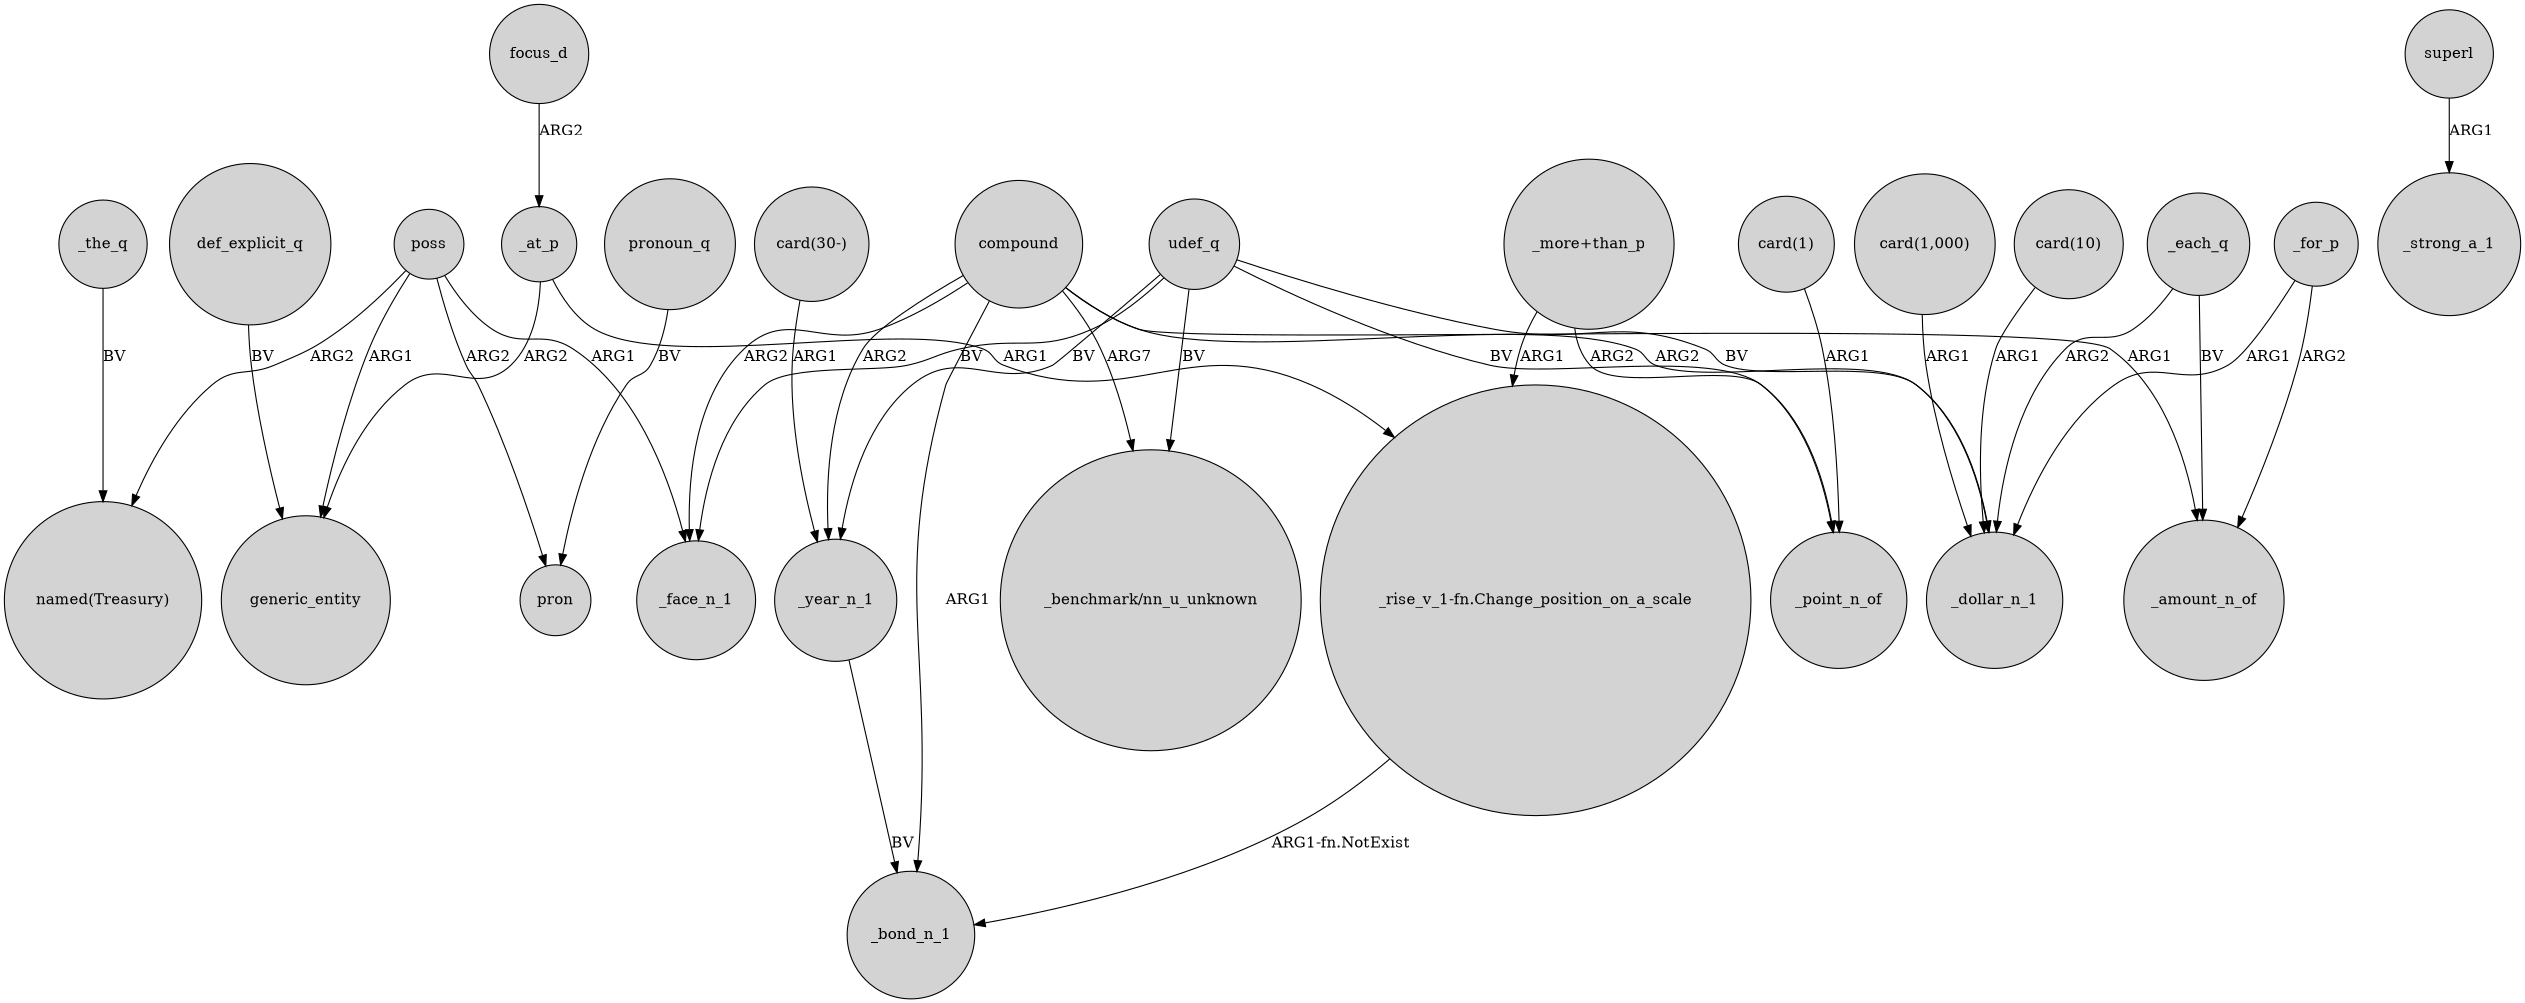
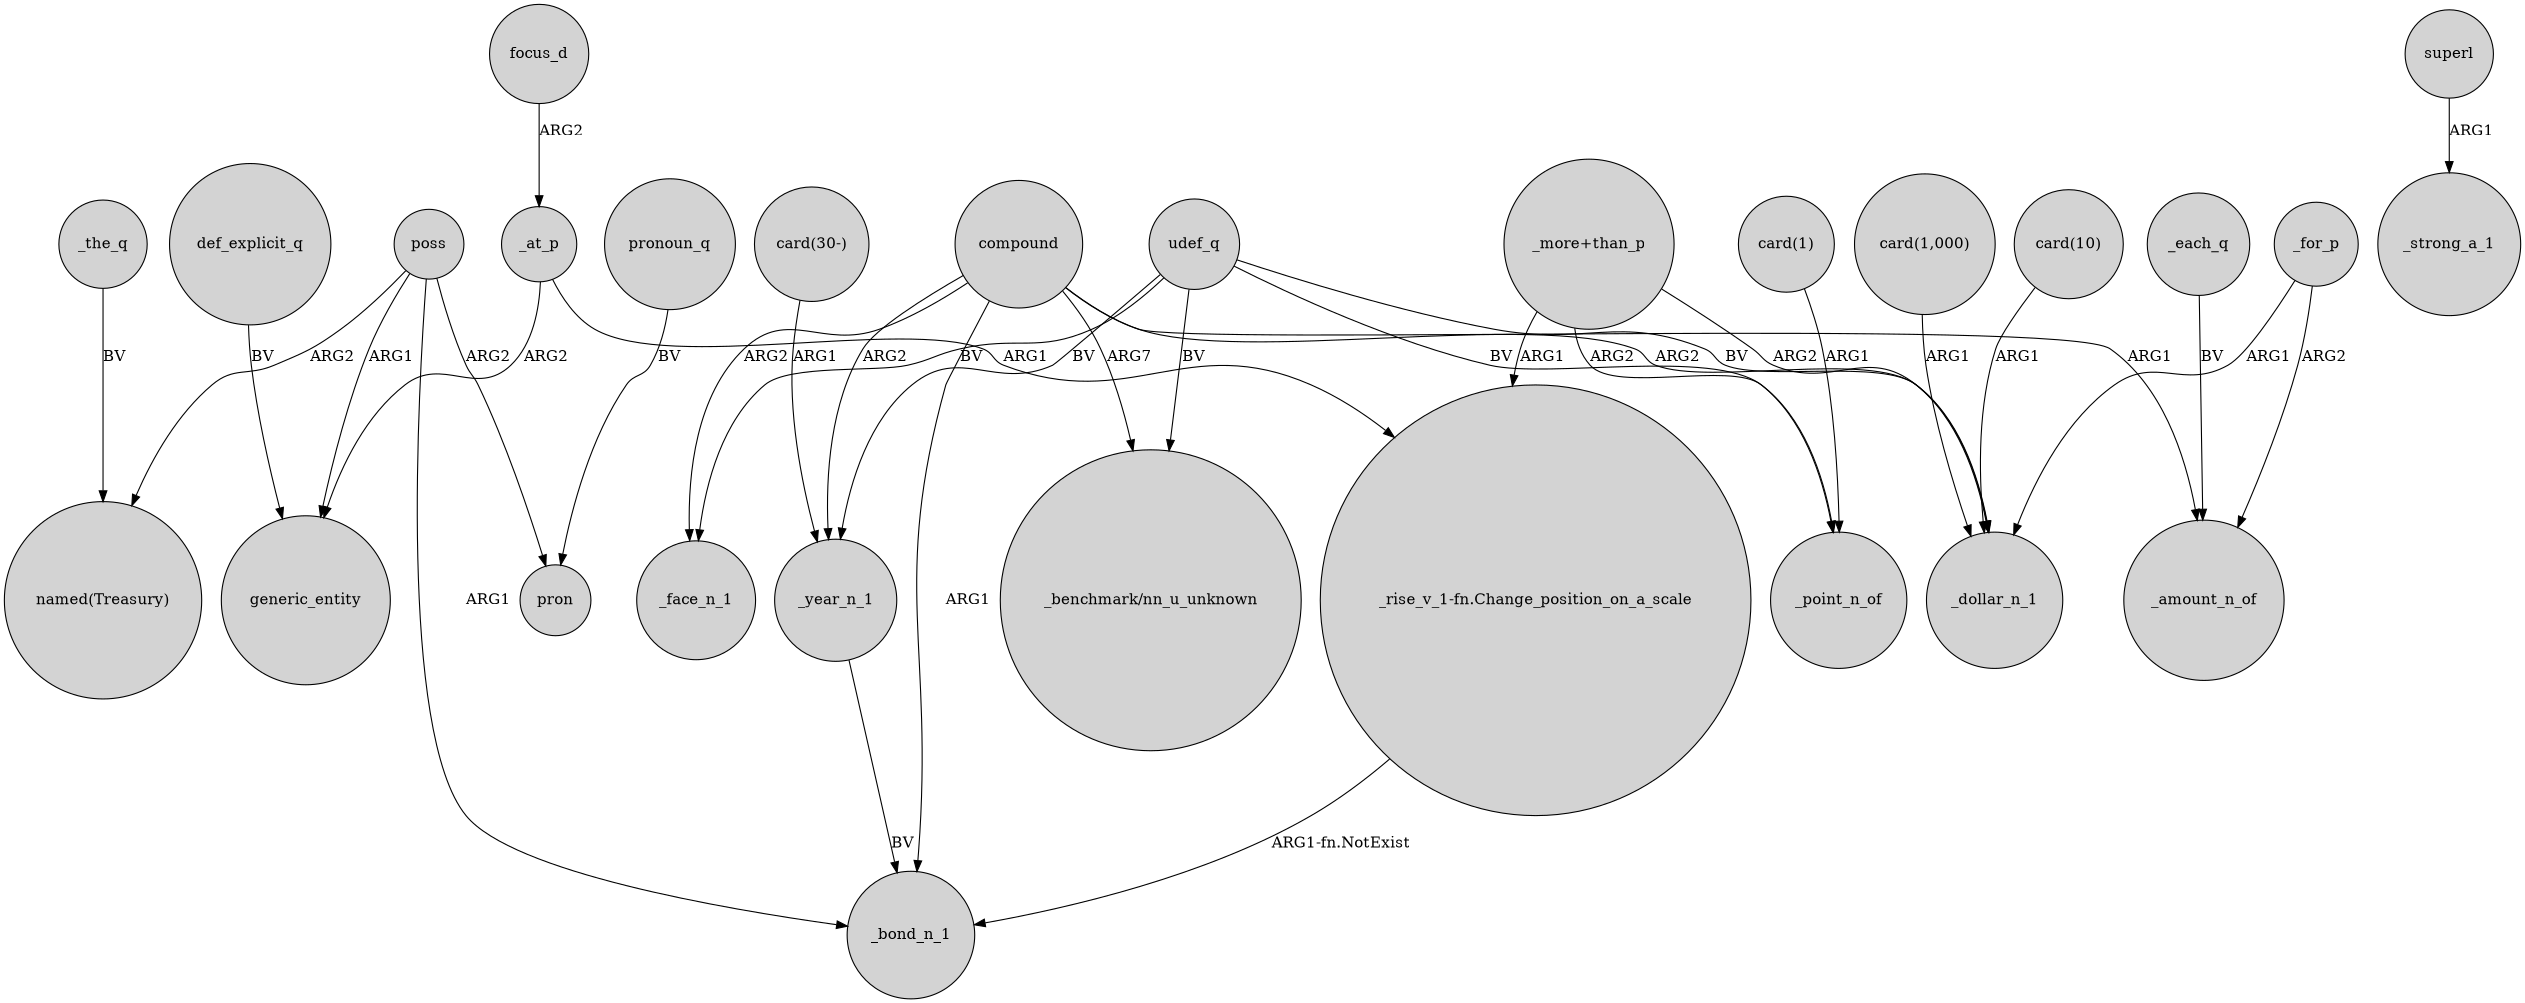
(596, 368) -> (438, 745)
(2047, 372) -> (1770, 364)
